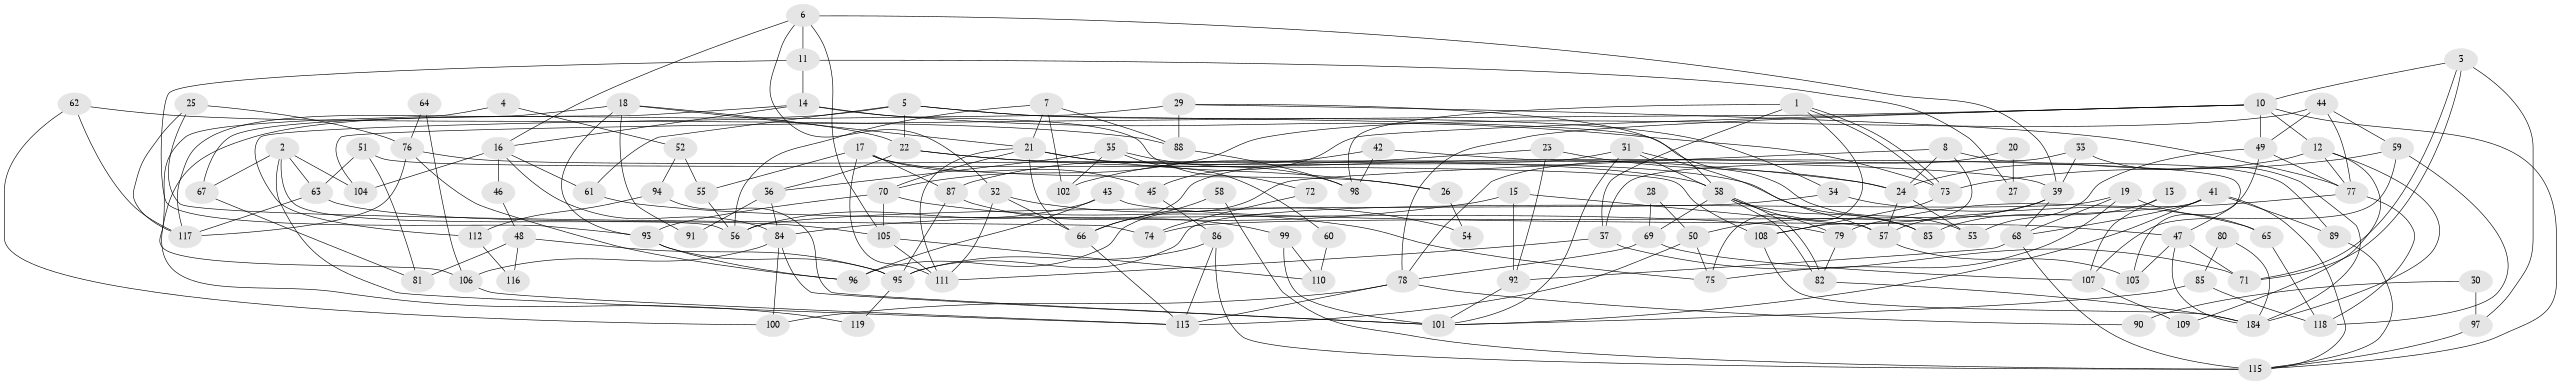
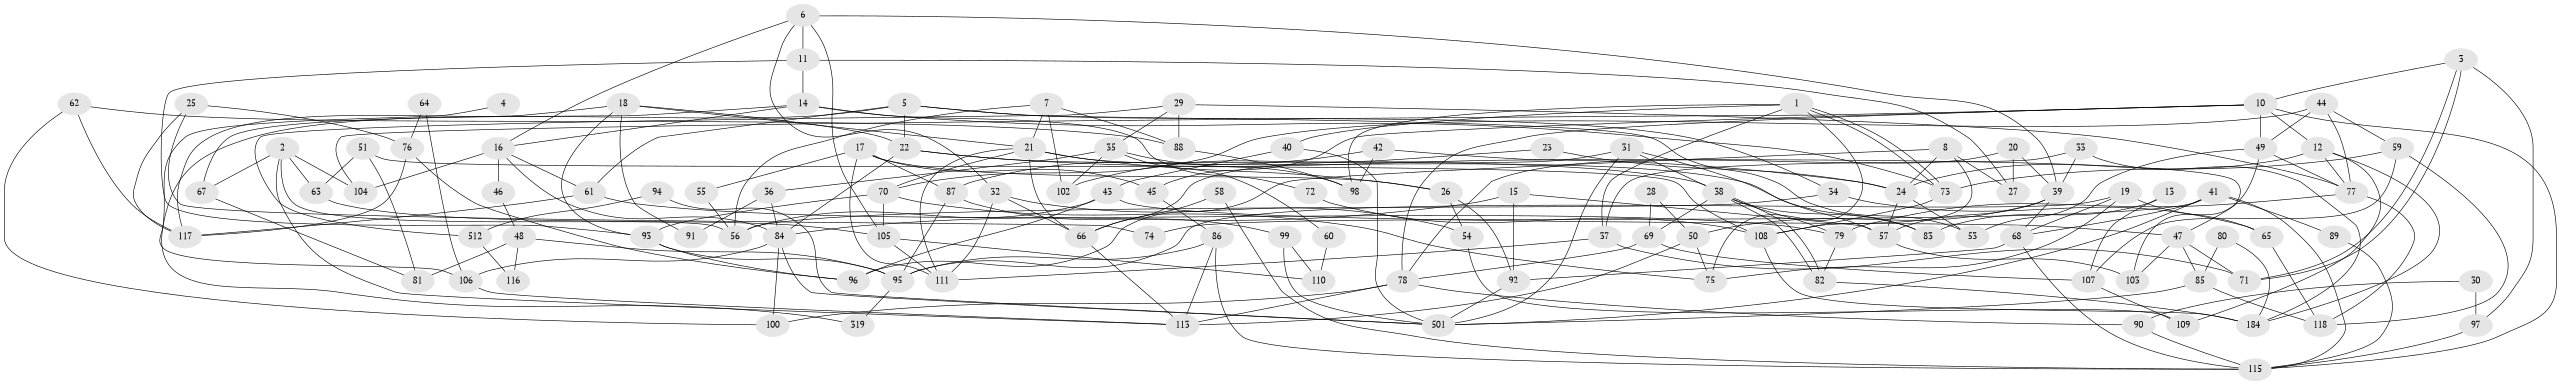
(1462, 111) -> (1145, 126)
(680, 148) -> none
none -> (1287, 148)
(991, 162) -> (2035, 170)
(2163, 165) -> (1984, 173)
(839, 174) -> (842, 193)
(1262, 204) -> (1534, 221)
(246, 216) -> (453, 211)
(1530, 226) -> (1492, 230)
(475, 237) -> (475, 237)
(2185, 301) -> (2189, 259)
none -> (1640, 311)
(858, 325) -> (858, 325)
(1439, 325) -> (1439, 325)
none -> (2196, 350)
